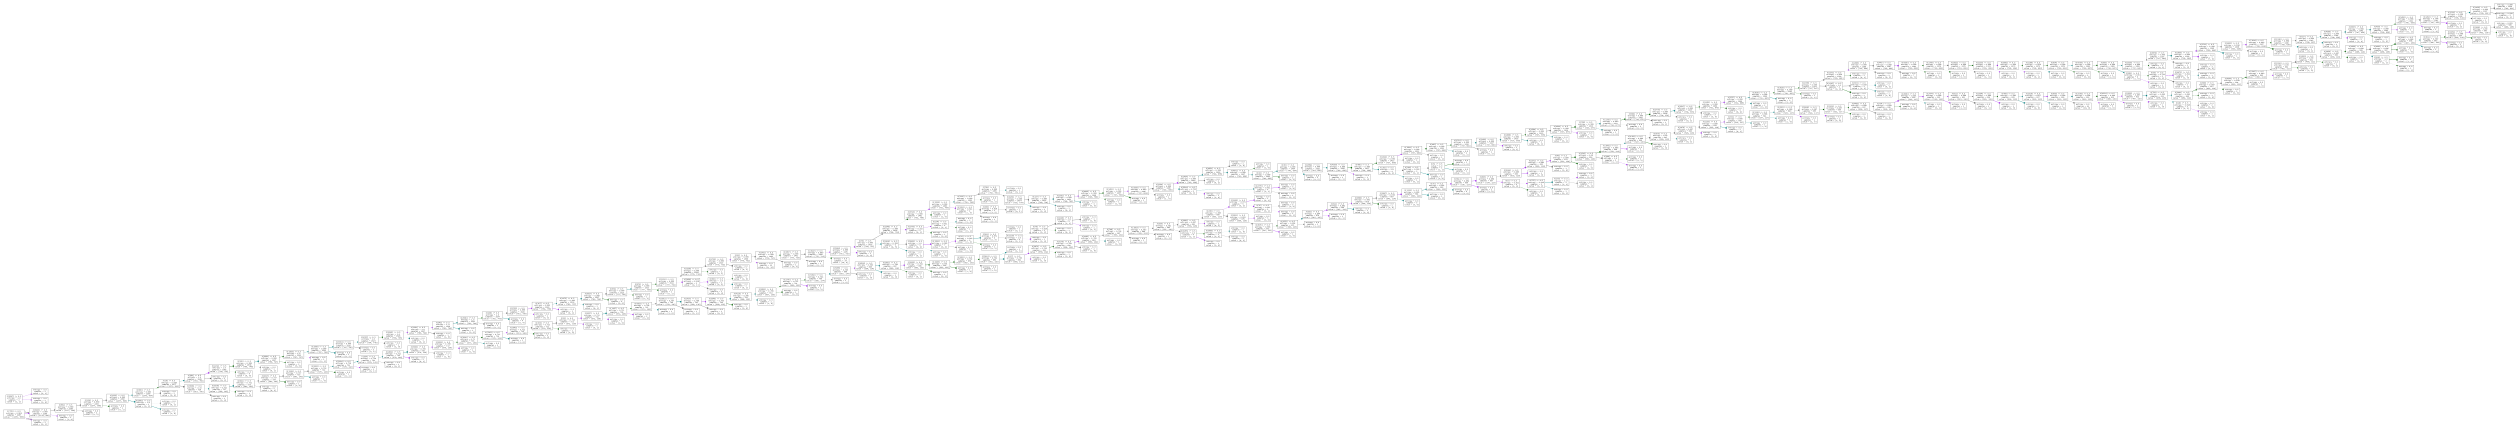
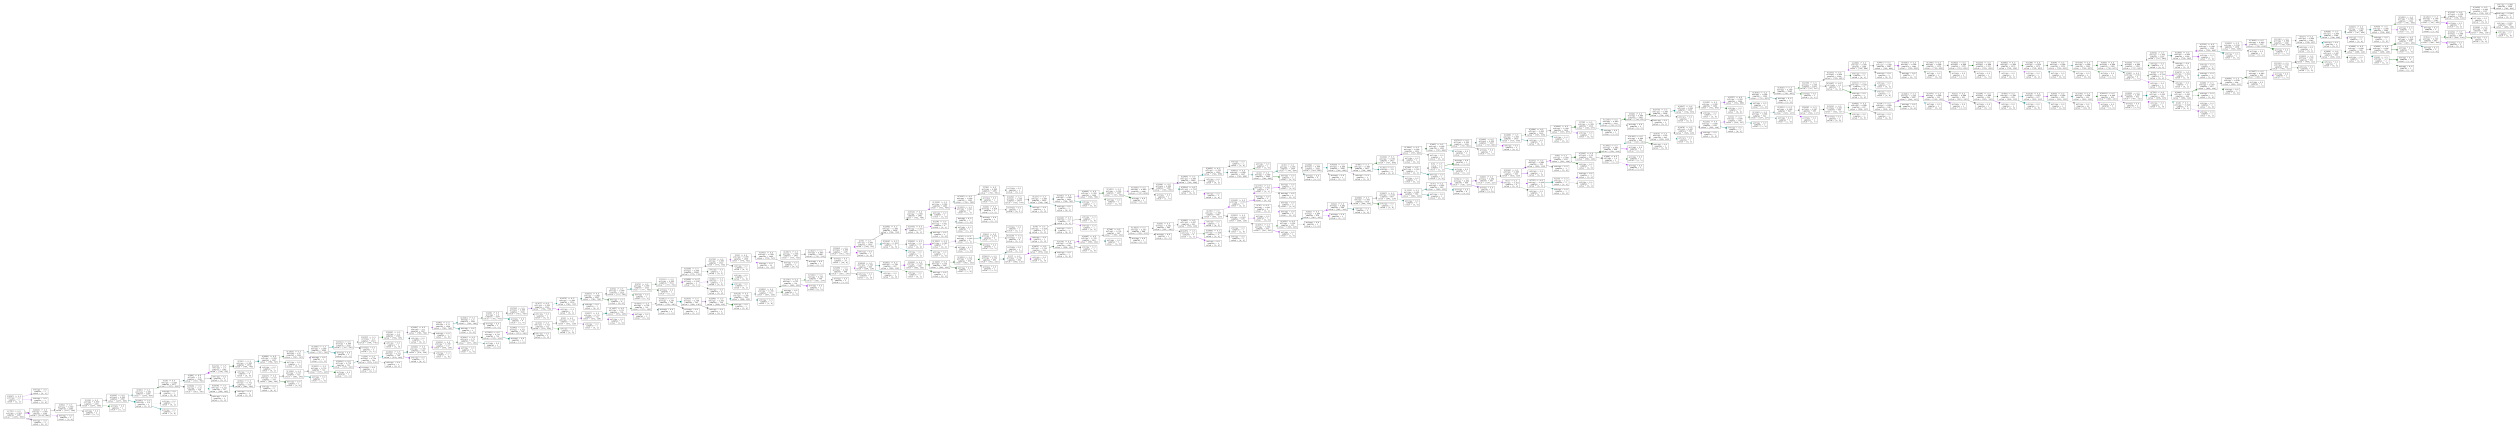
(1250, 206) -> (1249, 196)
